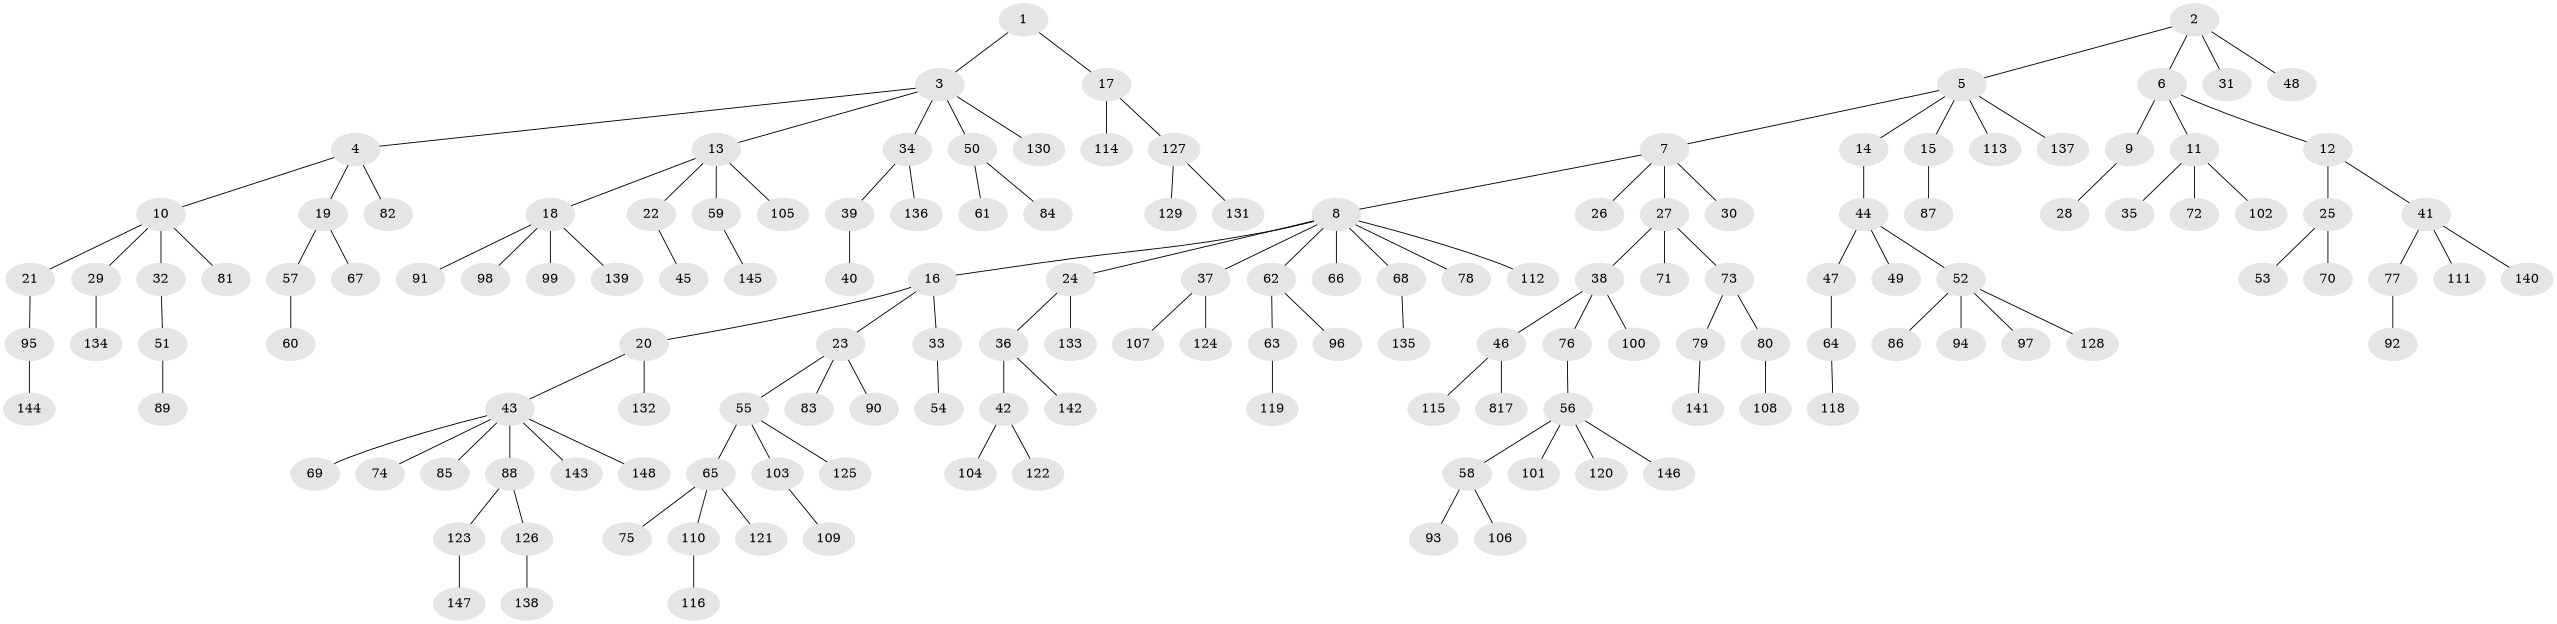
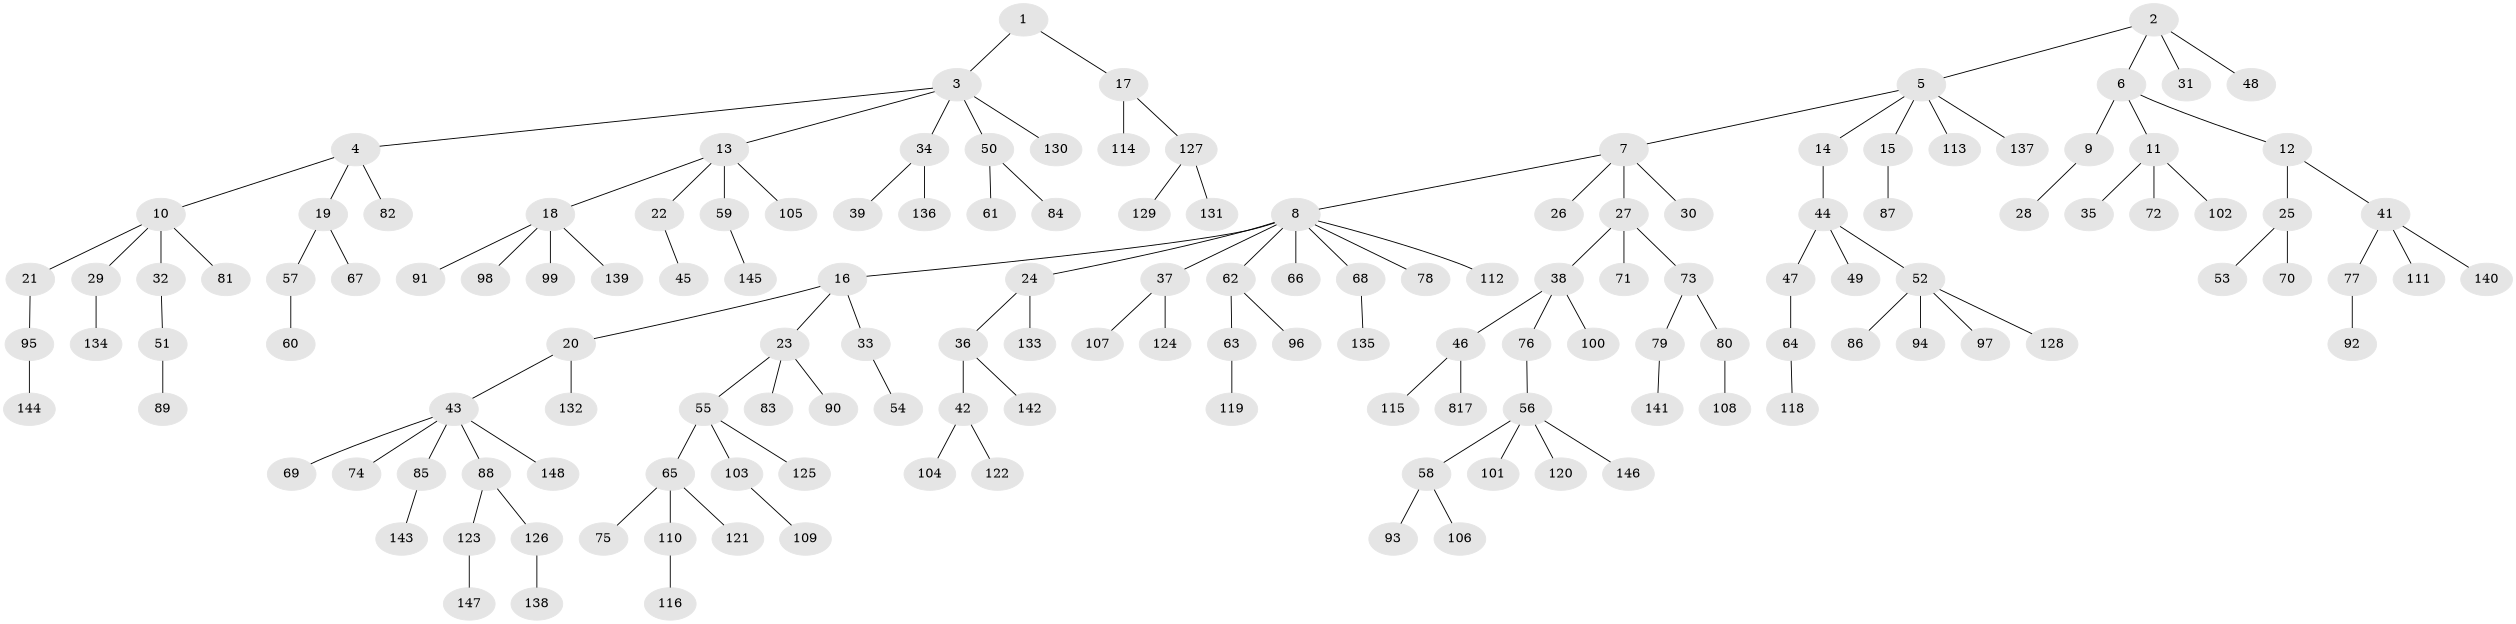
(850, 279) -> none
(543, 442) -> (412, 507)
